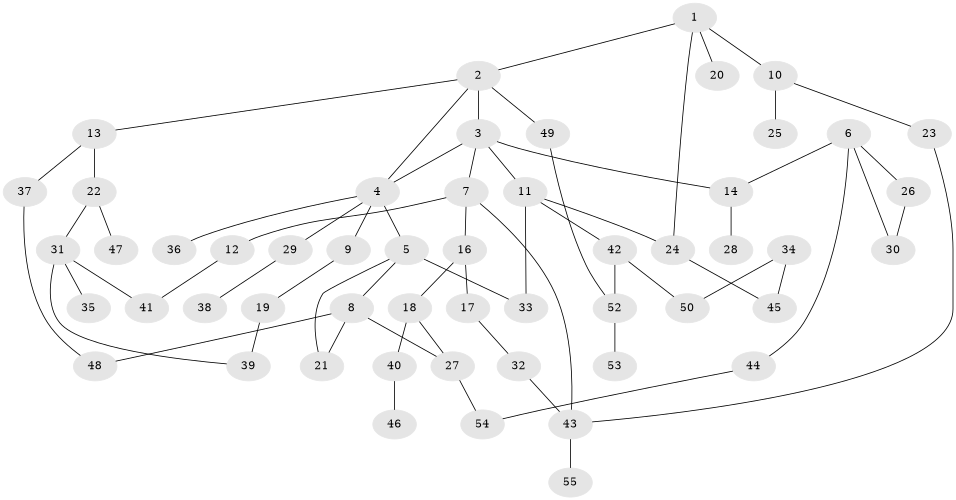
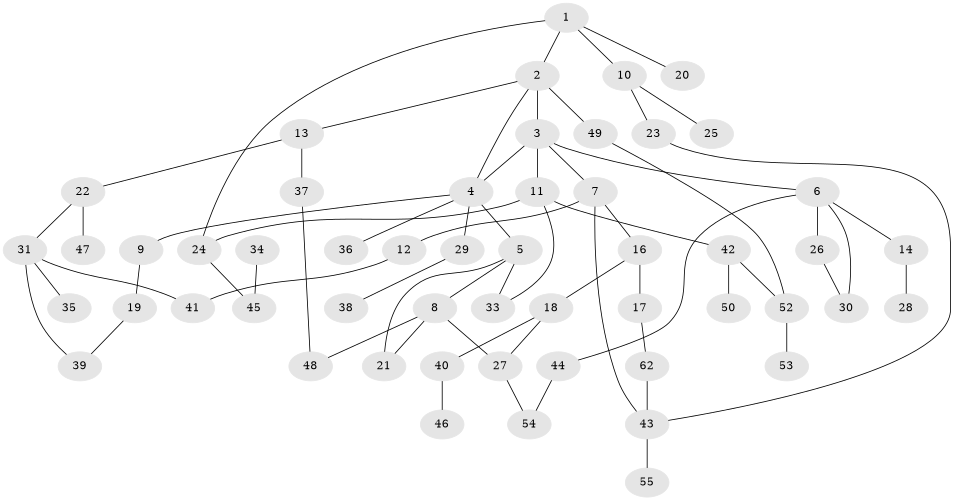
(603, 168) -> (680, 175)
(738, 279) -> none
(519, 366) -> (647, 366)
